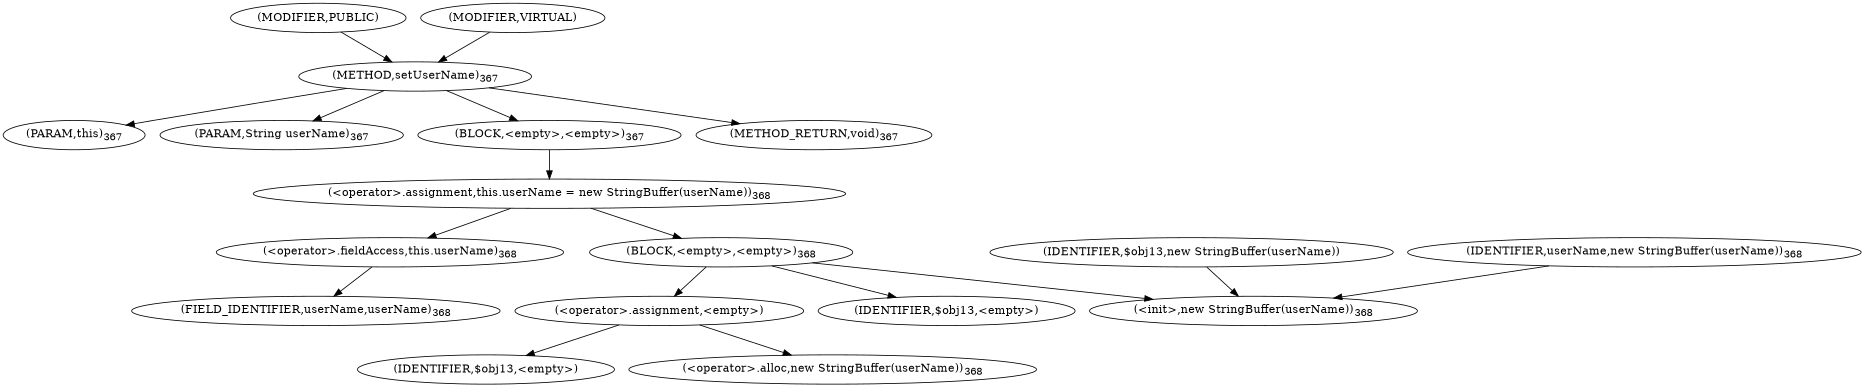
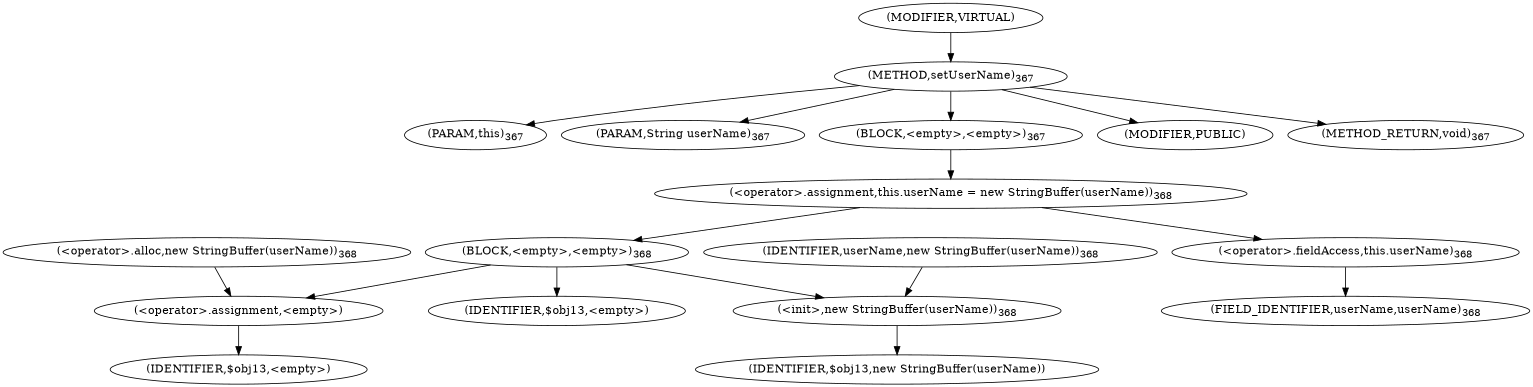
(363, 45) -> (1066, 105)
(1220, 279) -> (897, 336)
(742, 339) -> (221, 278)
